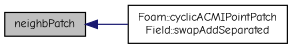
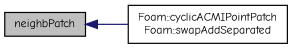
(208, 24) -> (208, 24)
